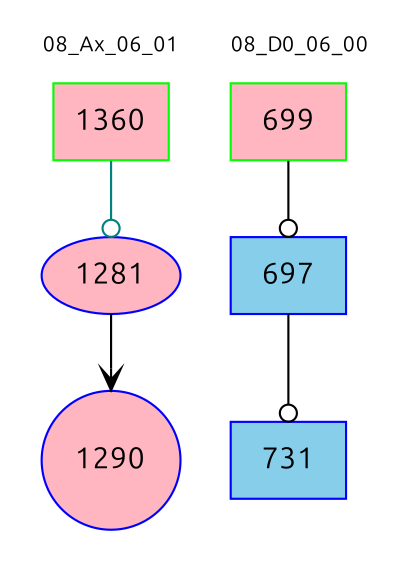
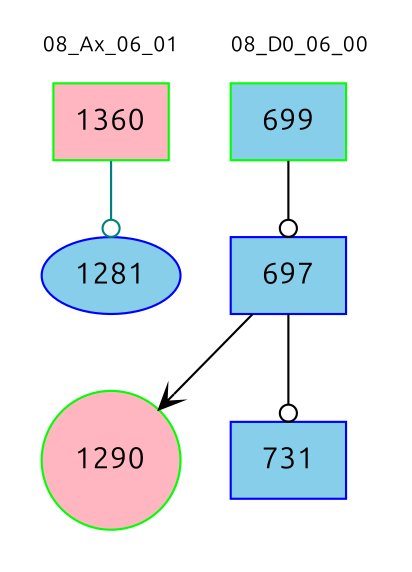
(288, 122) -> (288, 122)
(111, 276) -> (111, 276)
(111, 341) -> (227, 340)
(111, 460) -> (111, 460)
